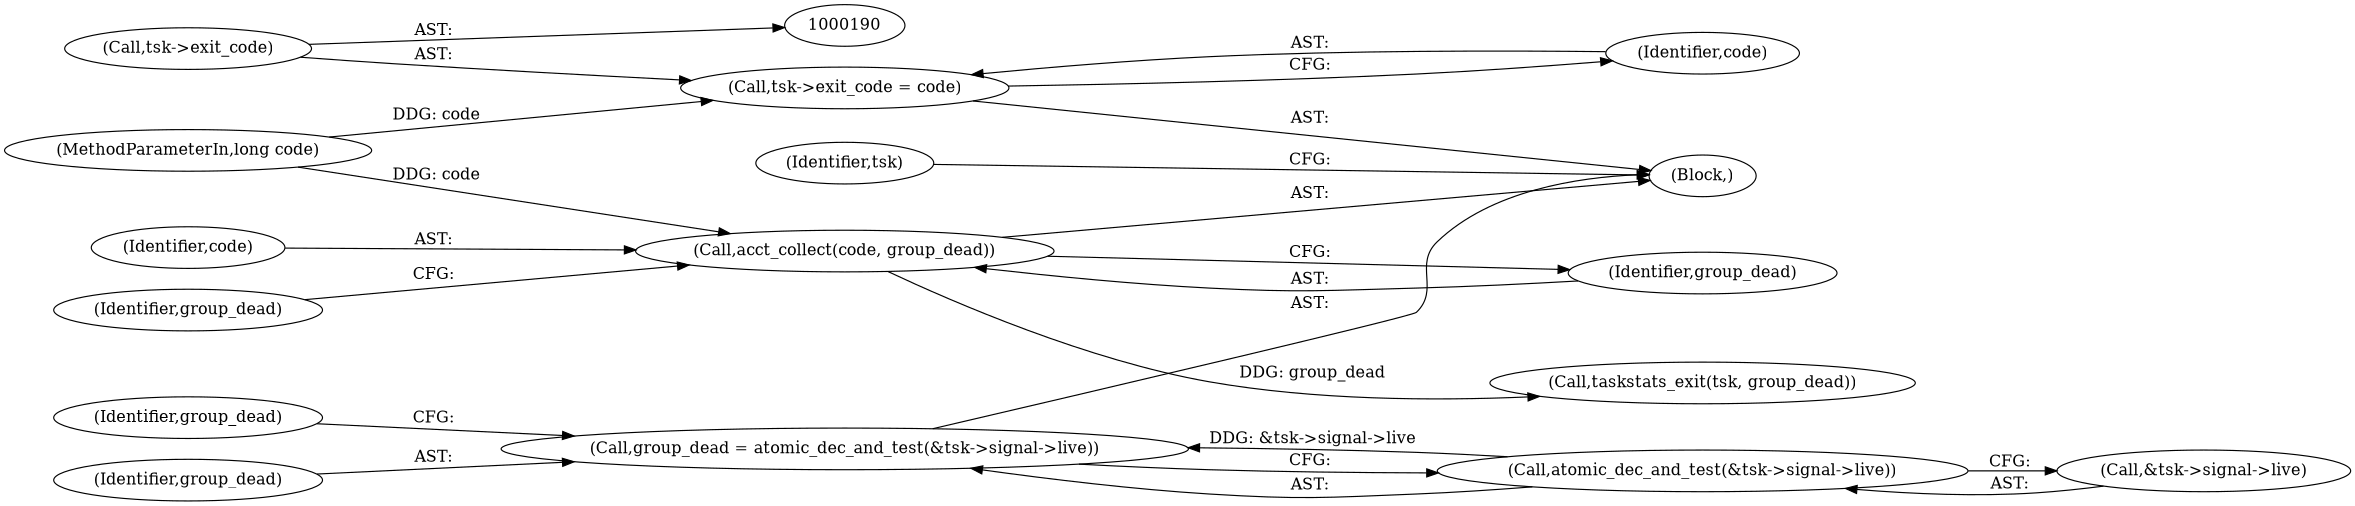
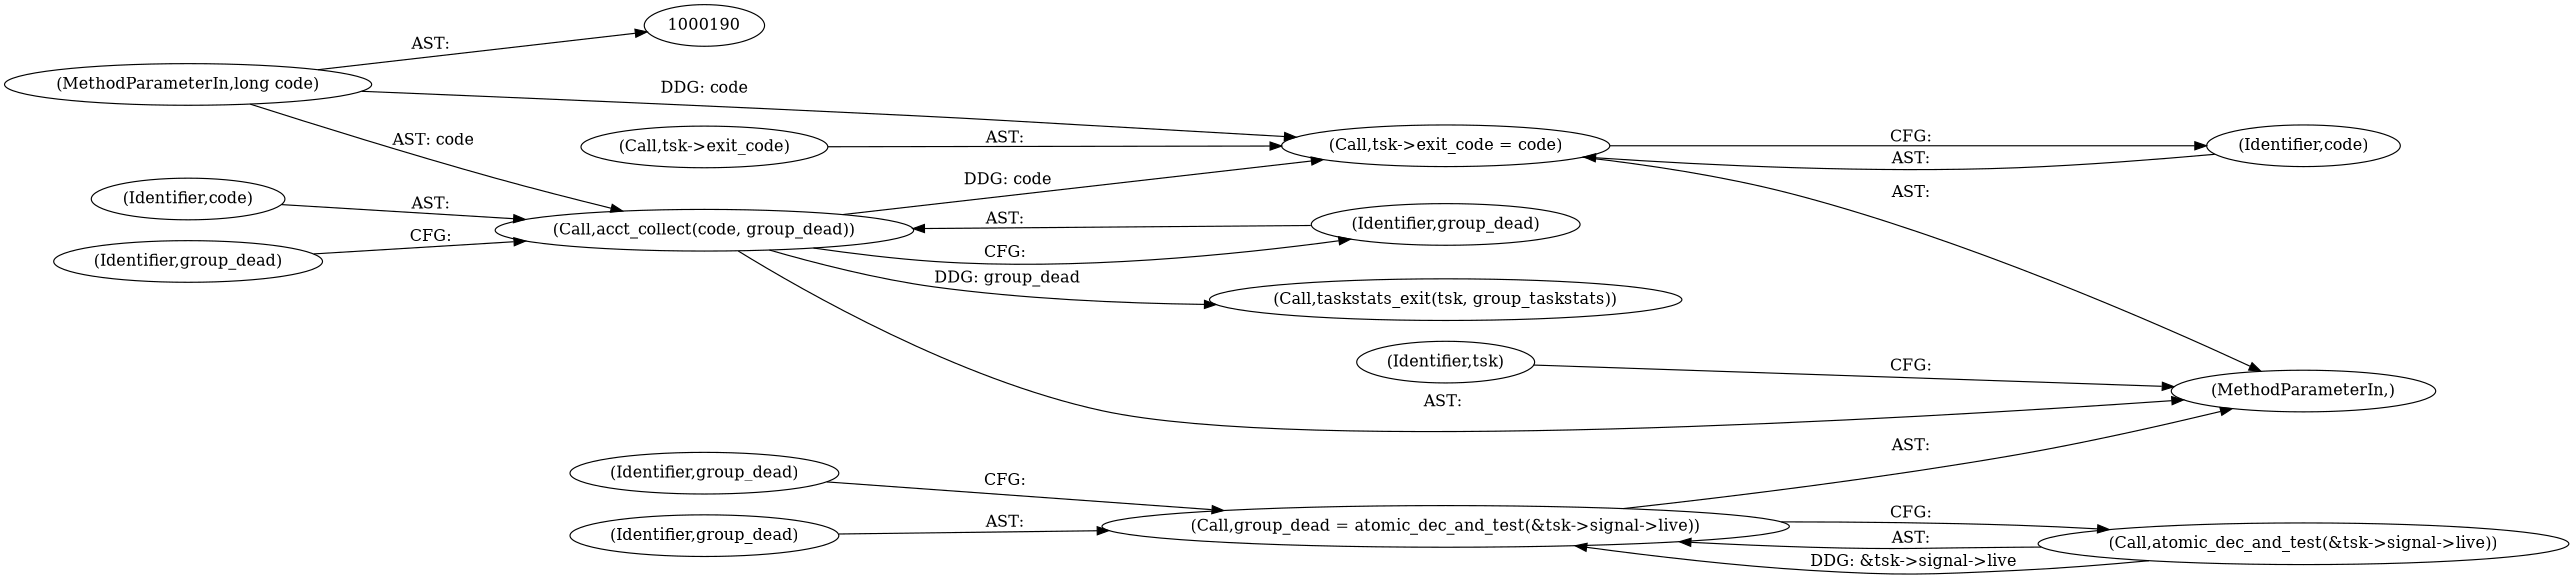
(541, 36) -> (476, 51)
(436, 175) -> (433, 141)
(1703, 176) -> (2303, 391)
none -> (1077, 188)
(1703, 383) -> (1446, 300)
(2204, 471) -> none
